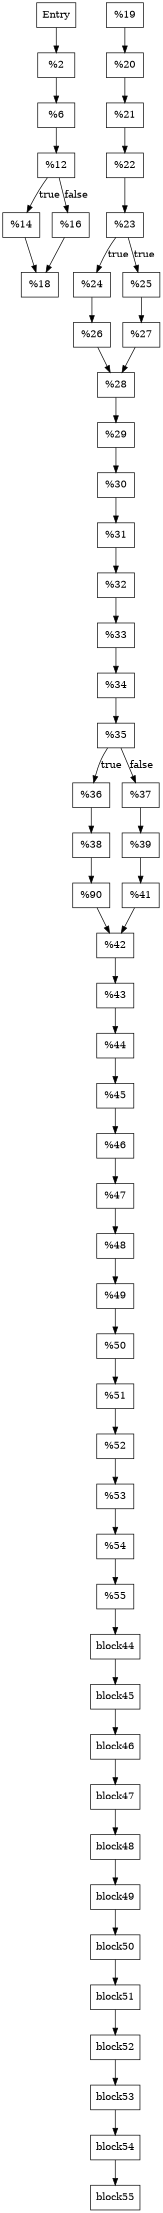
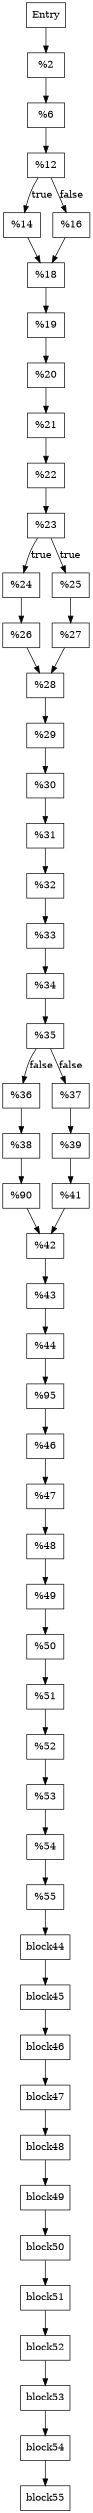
none -> (46, 297)
(111, 765) -> (41, 1066)
(115, 1096) -> (45, 1396)
